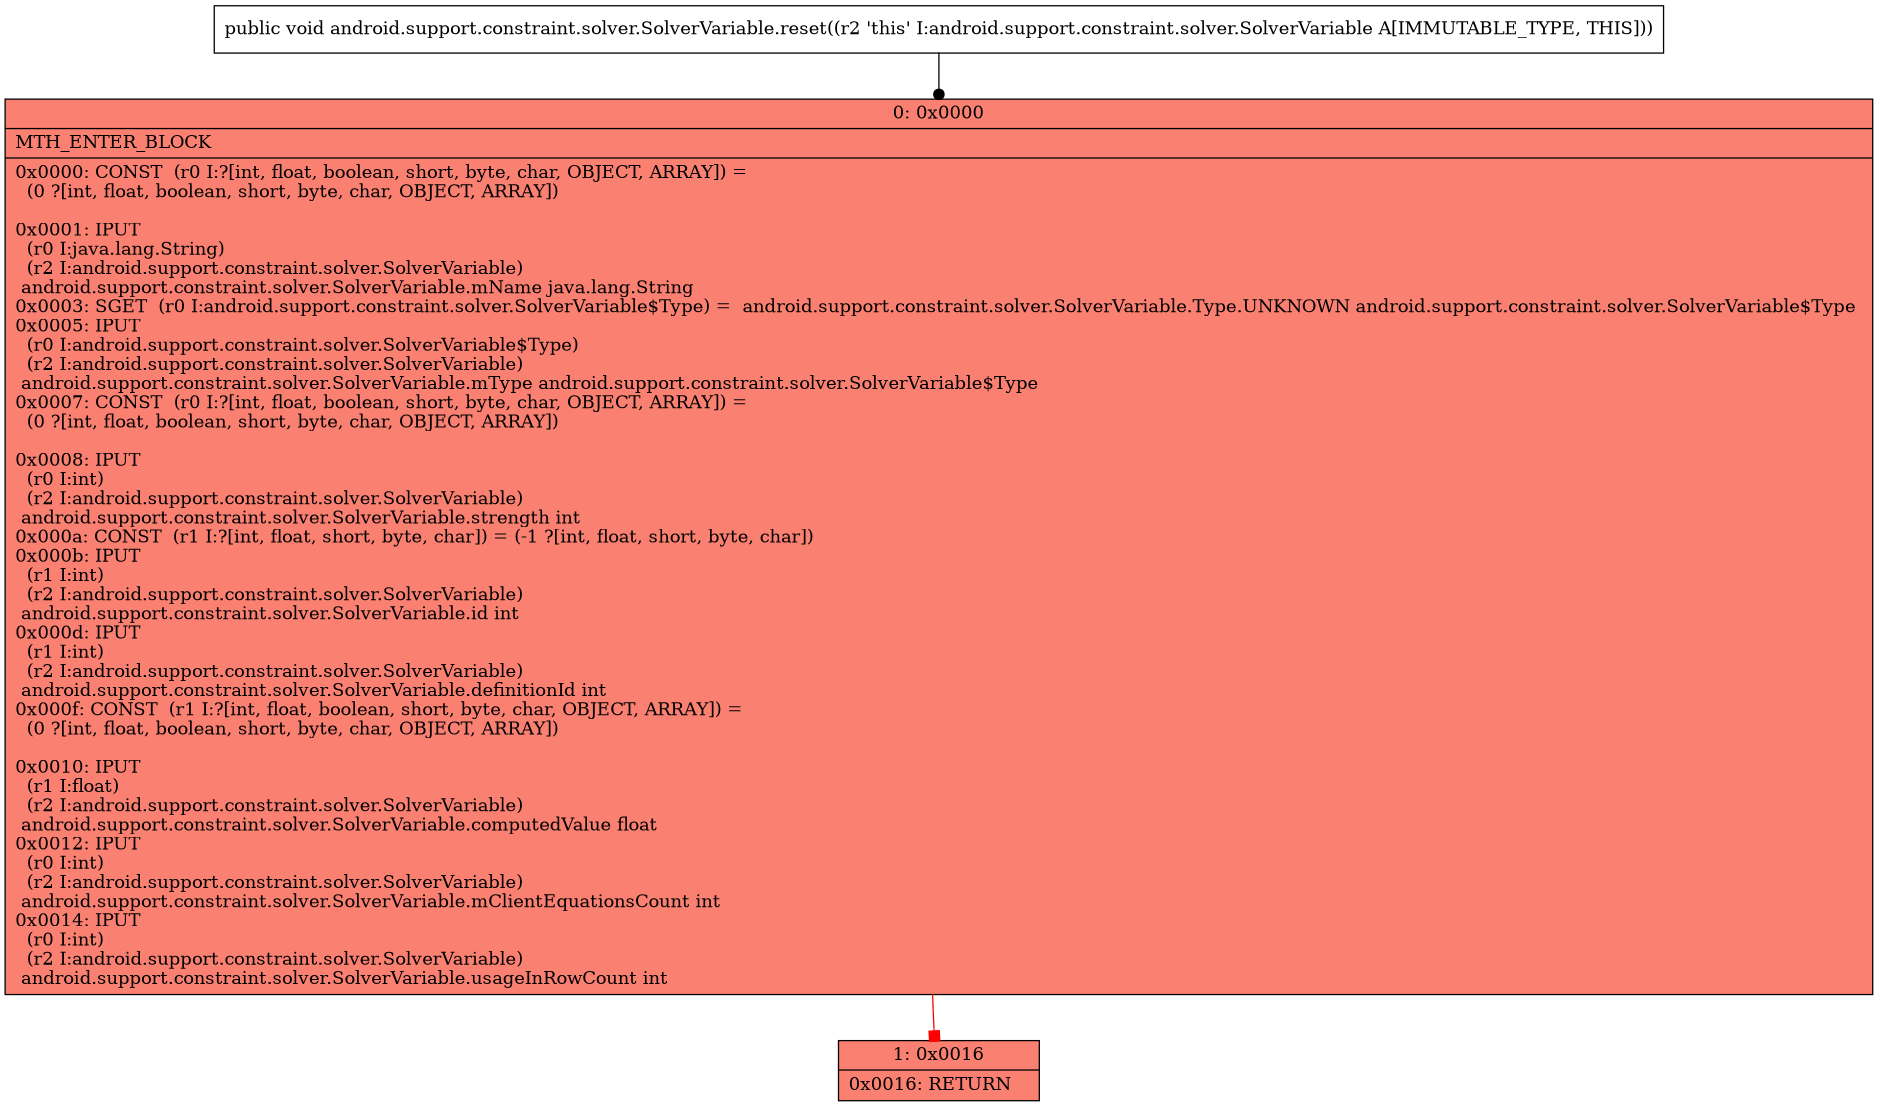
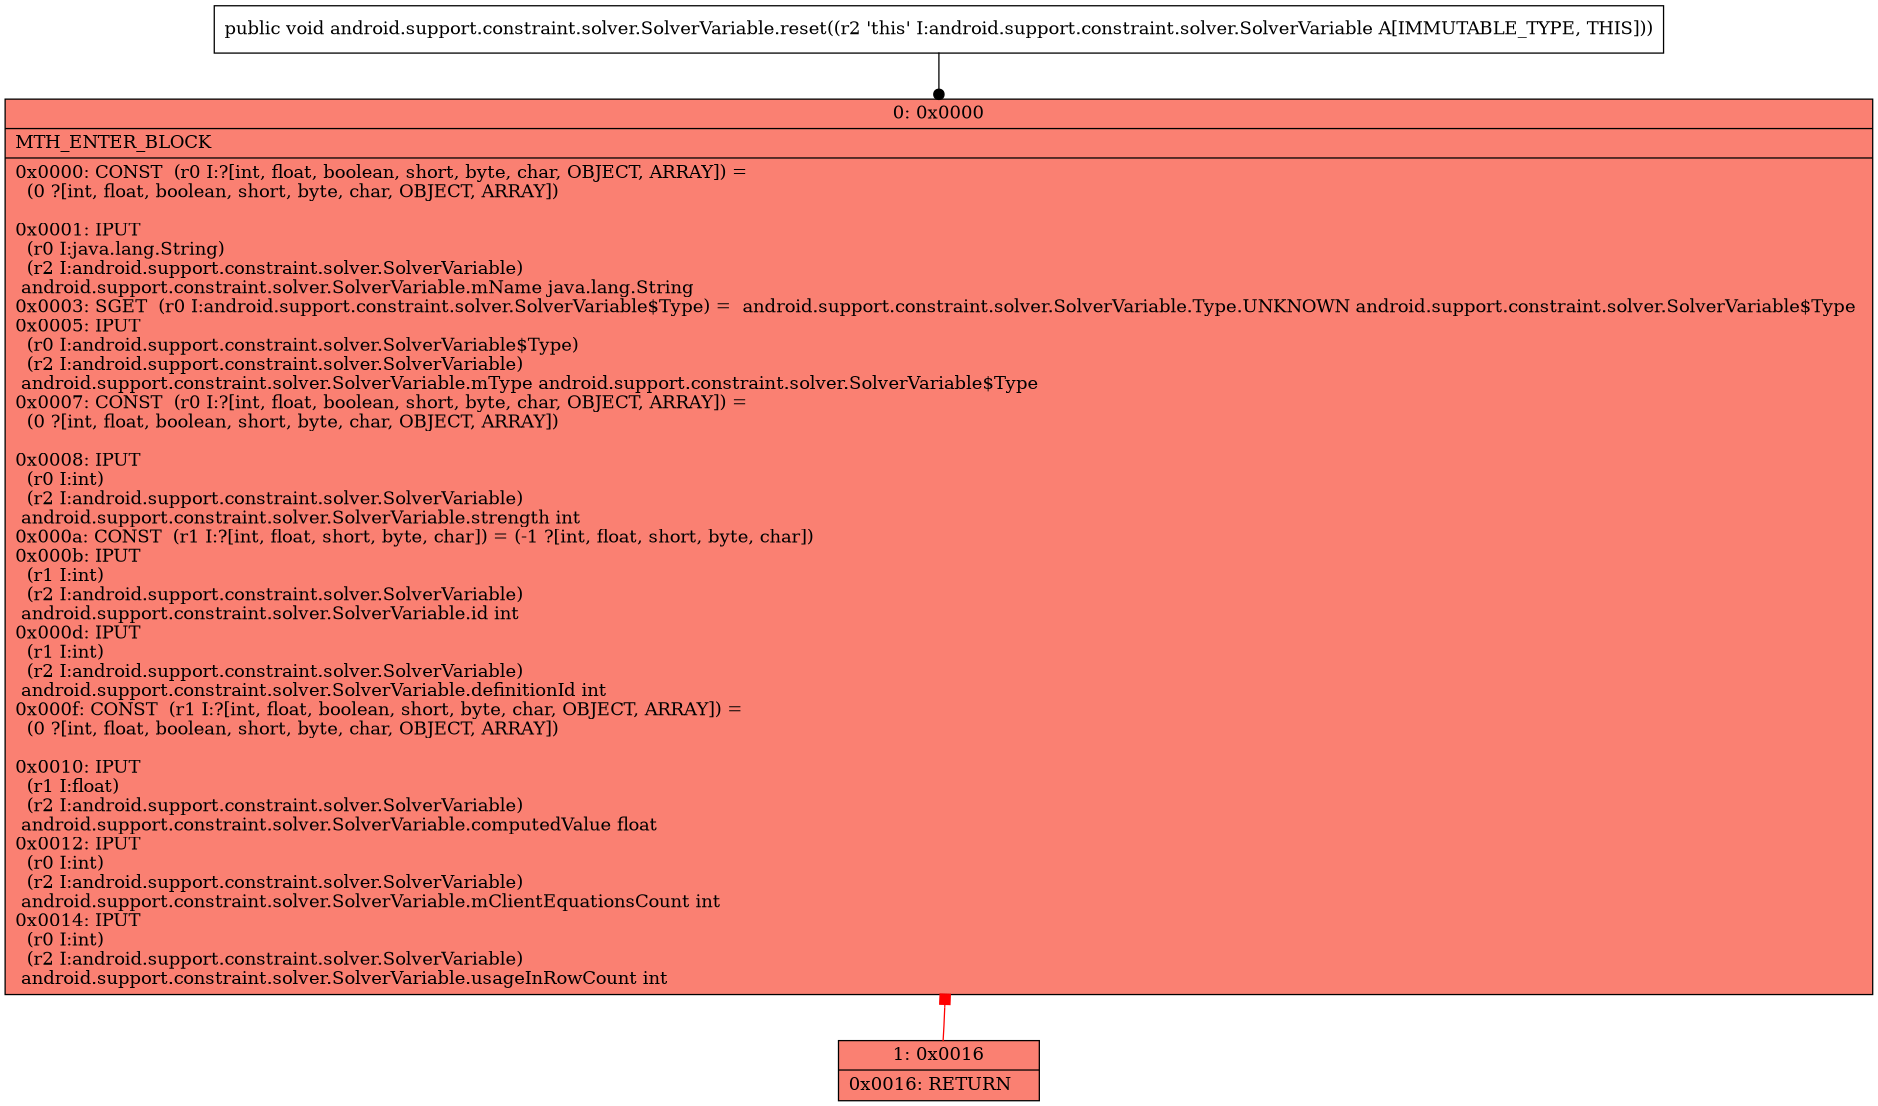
(933, 1011) -> (944, 1024)
